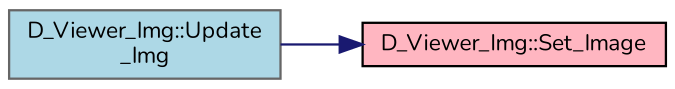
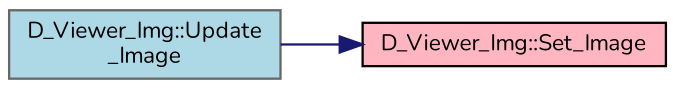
(145, 44) -> (145, 44)
